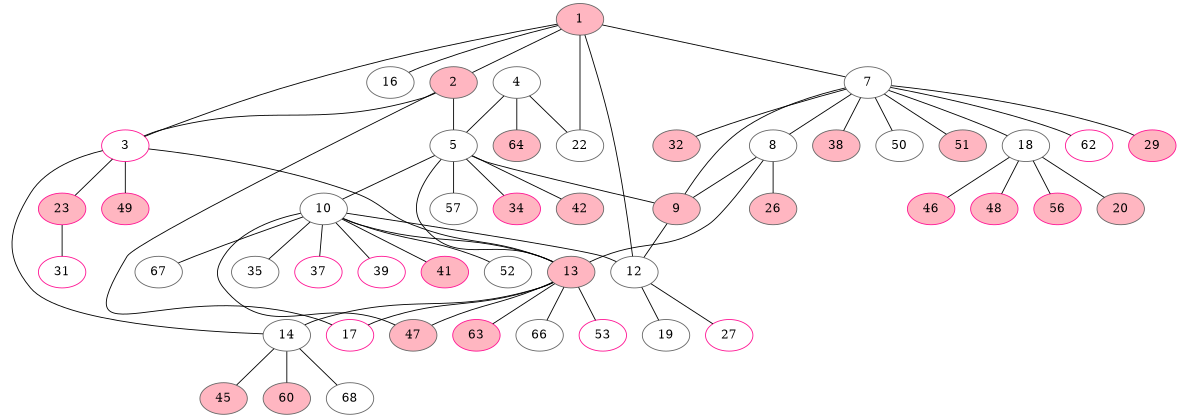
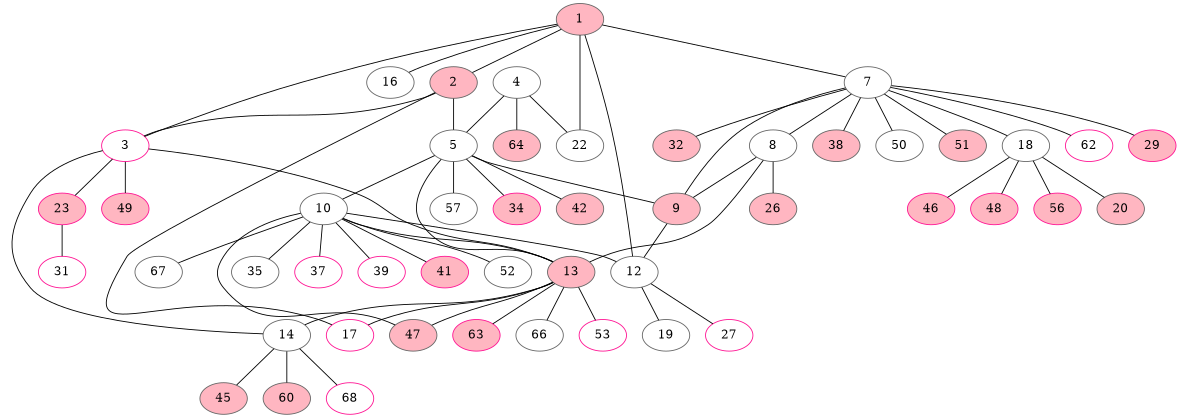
(350, 399) -> (350, 399)
